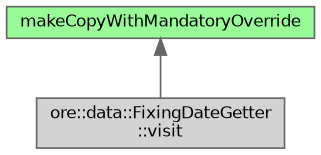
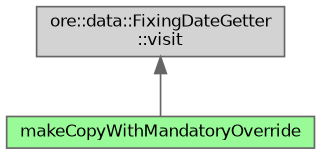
(161, 77) -> (161, 95)
